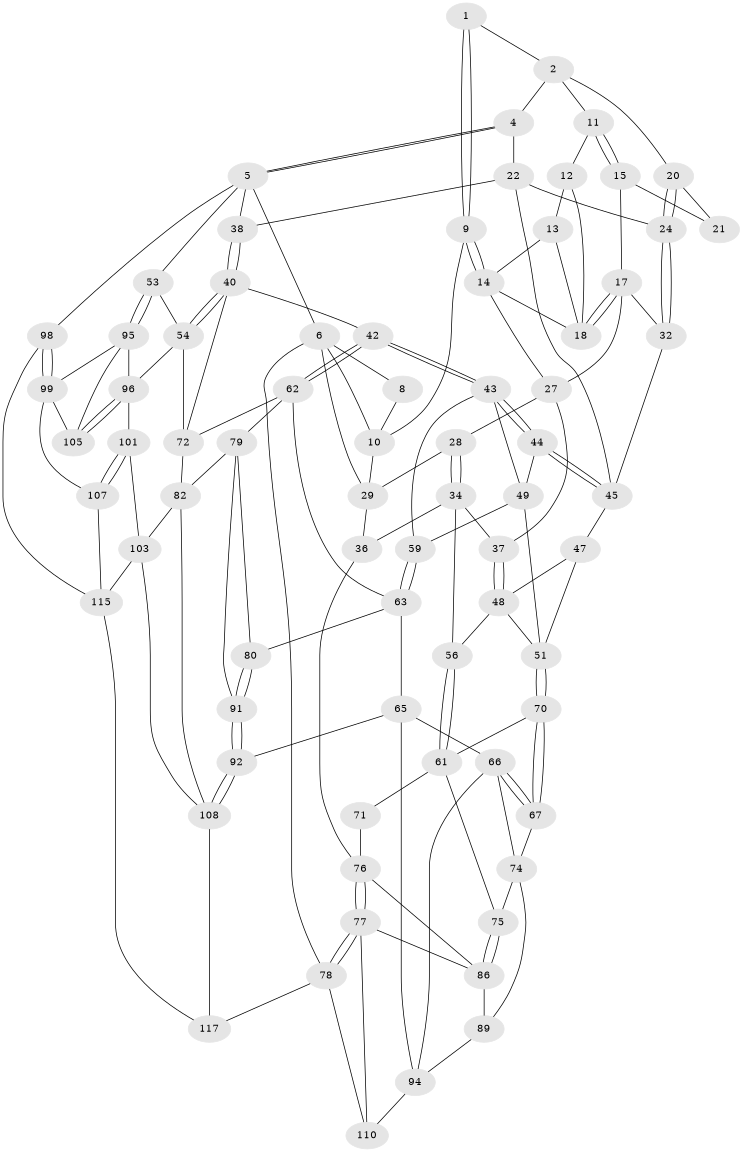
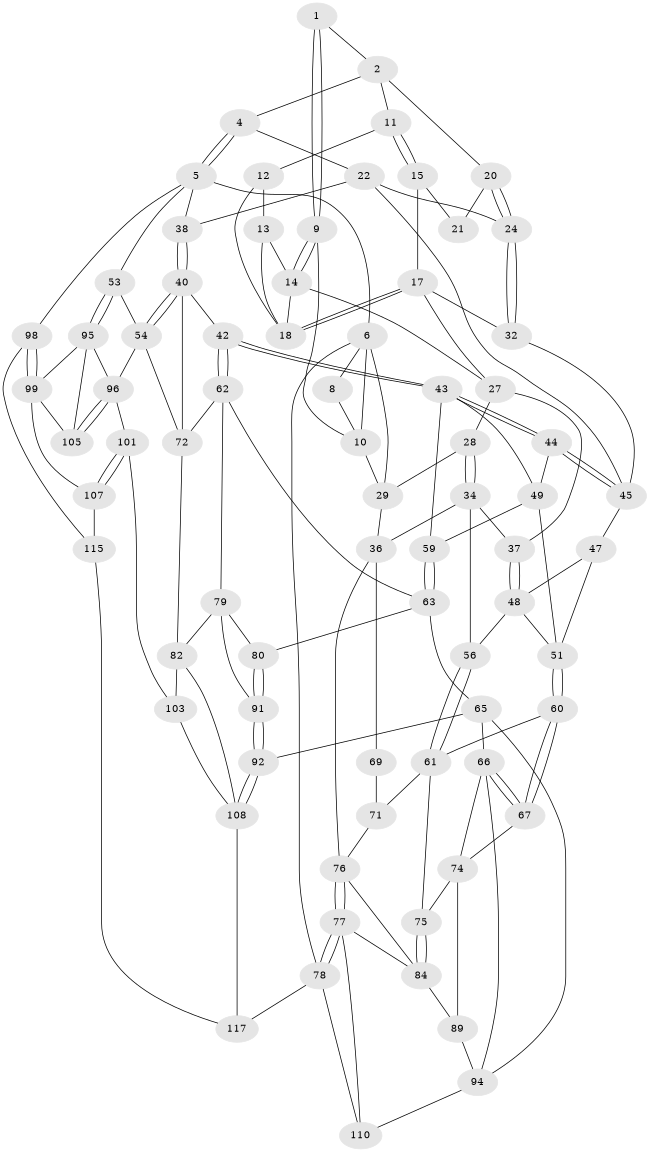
(121, 576) -> none
(541, 709) -> (558, 709)
none -> (376, 762)
(484, 976) -> (421, 976)
